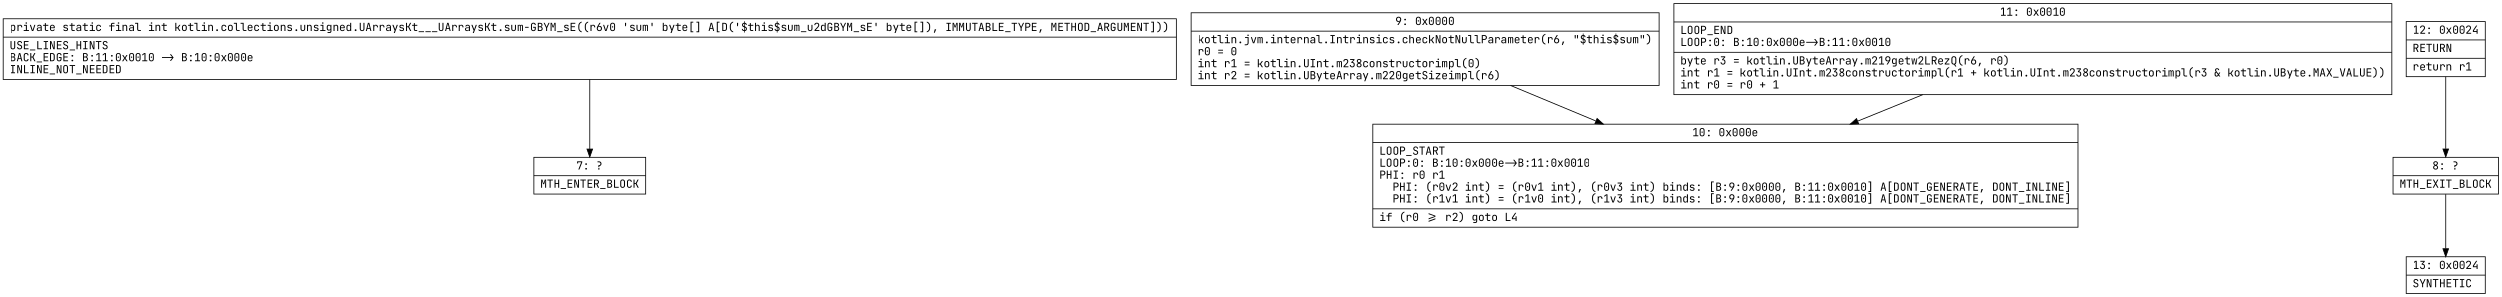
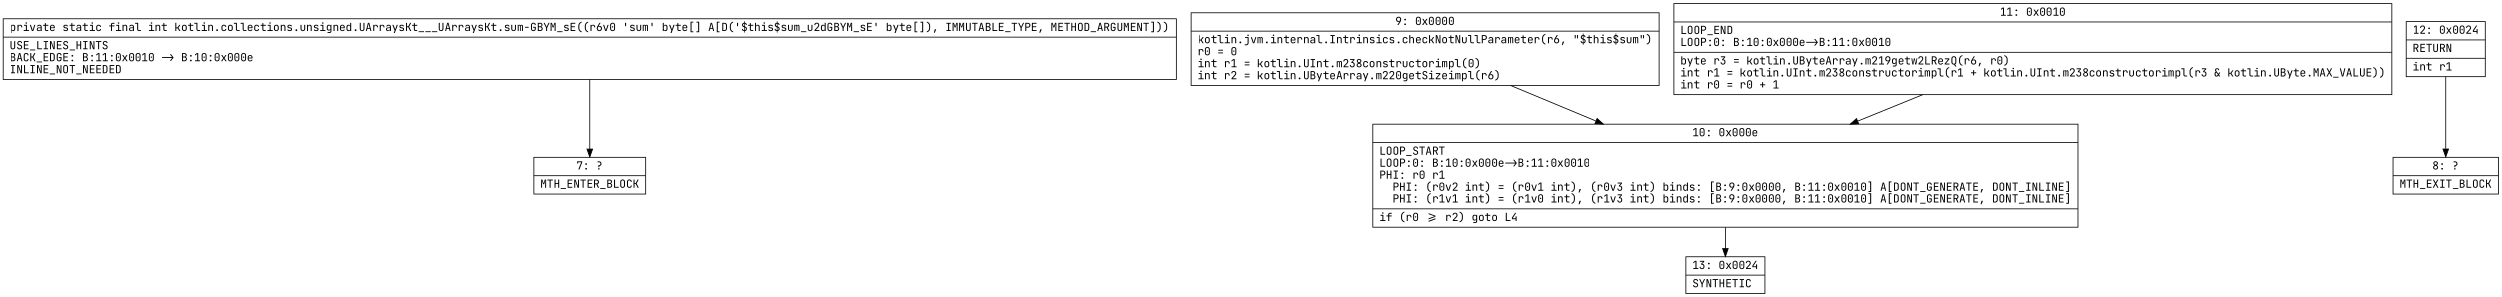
(2443, 67) -> (2433, 67)
(2446, 221) -> (1725, 238)
